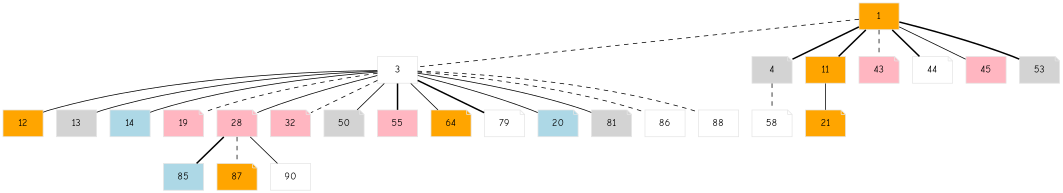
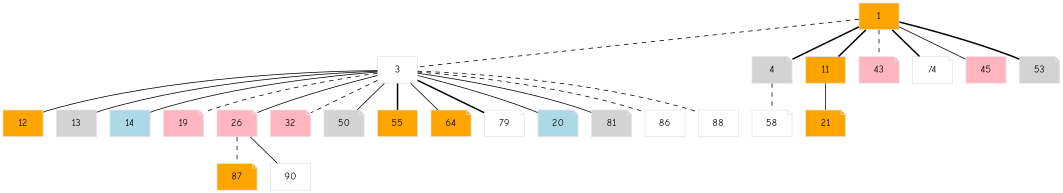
(933, 70) -> (933, 70)
(237, 123) -> (237, 123)
(398, 123) -> (398, 123)
(184, 177) -> none
